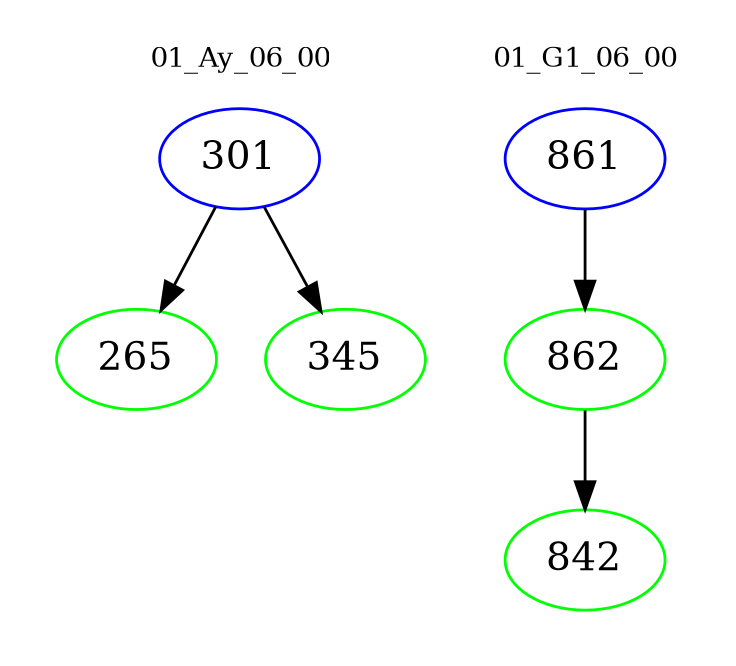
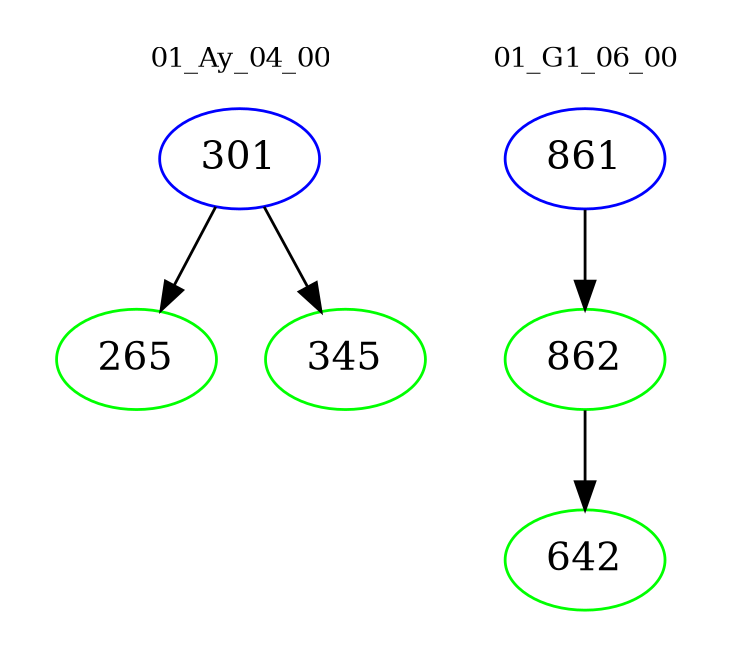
(241, 60) -> (241, 60)
(585, 560) -> (585, 560)
